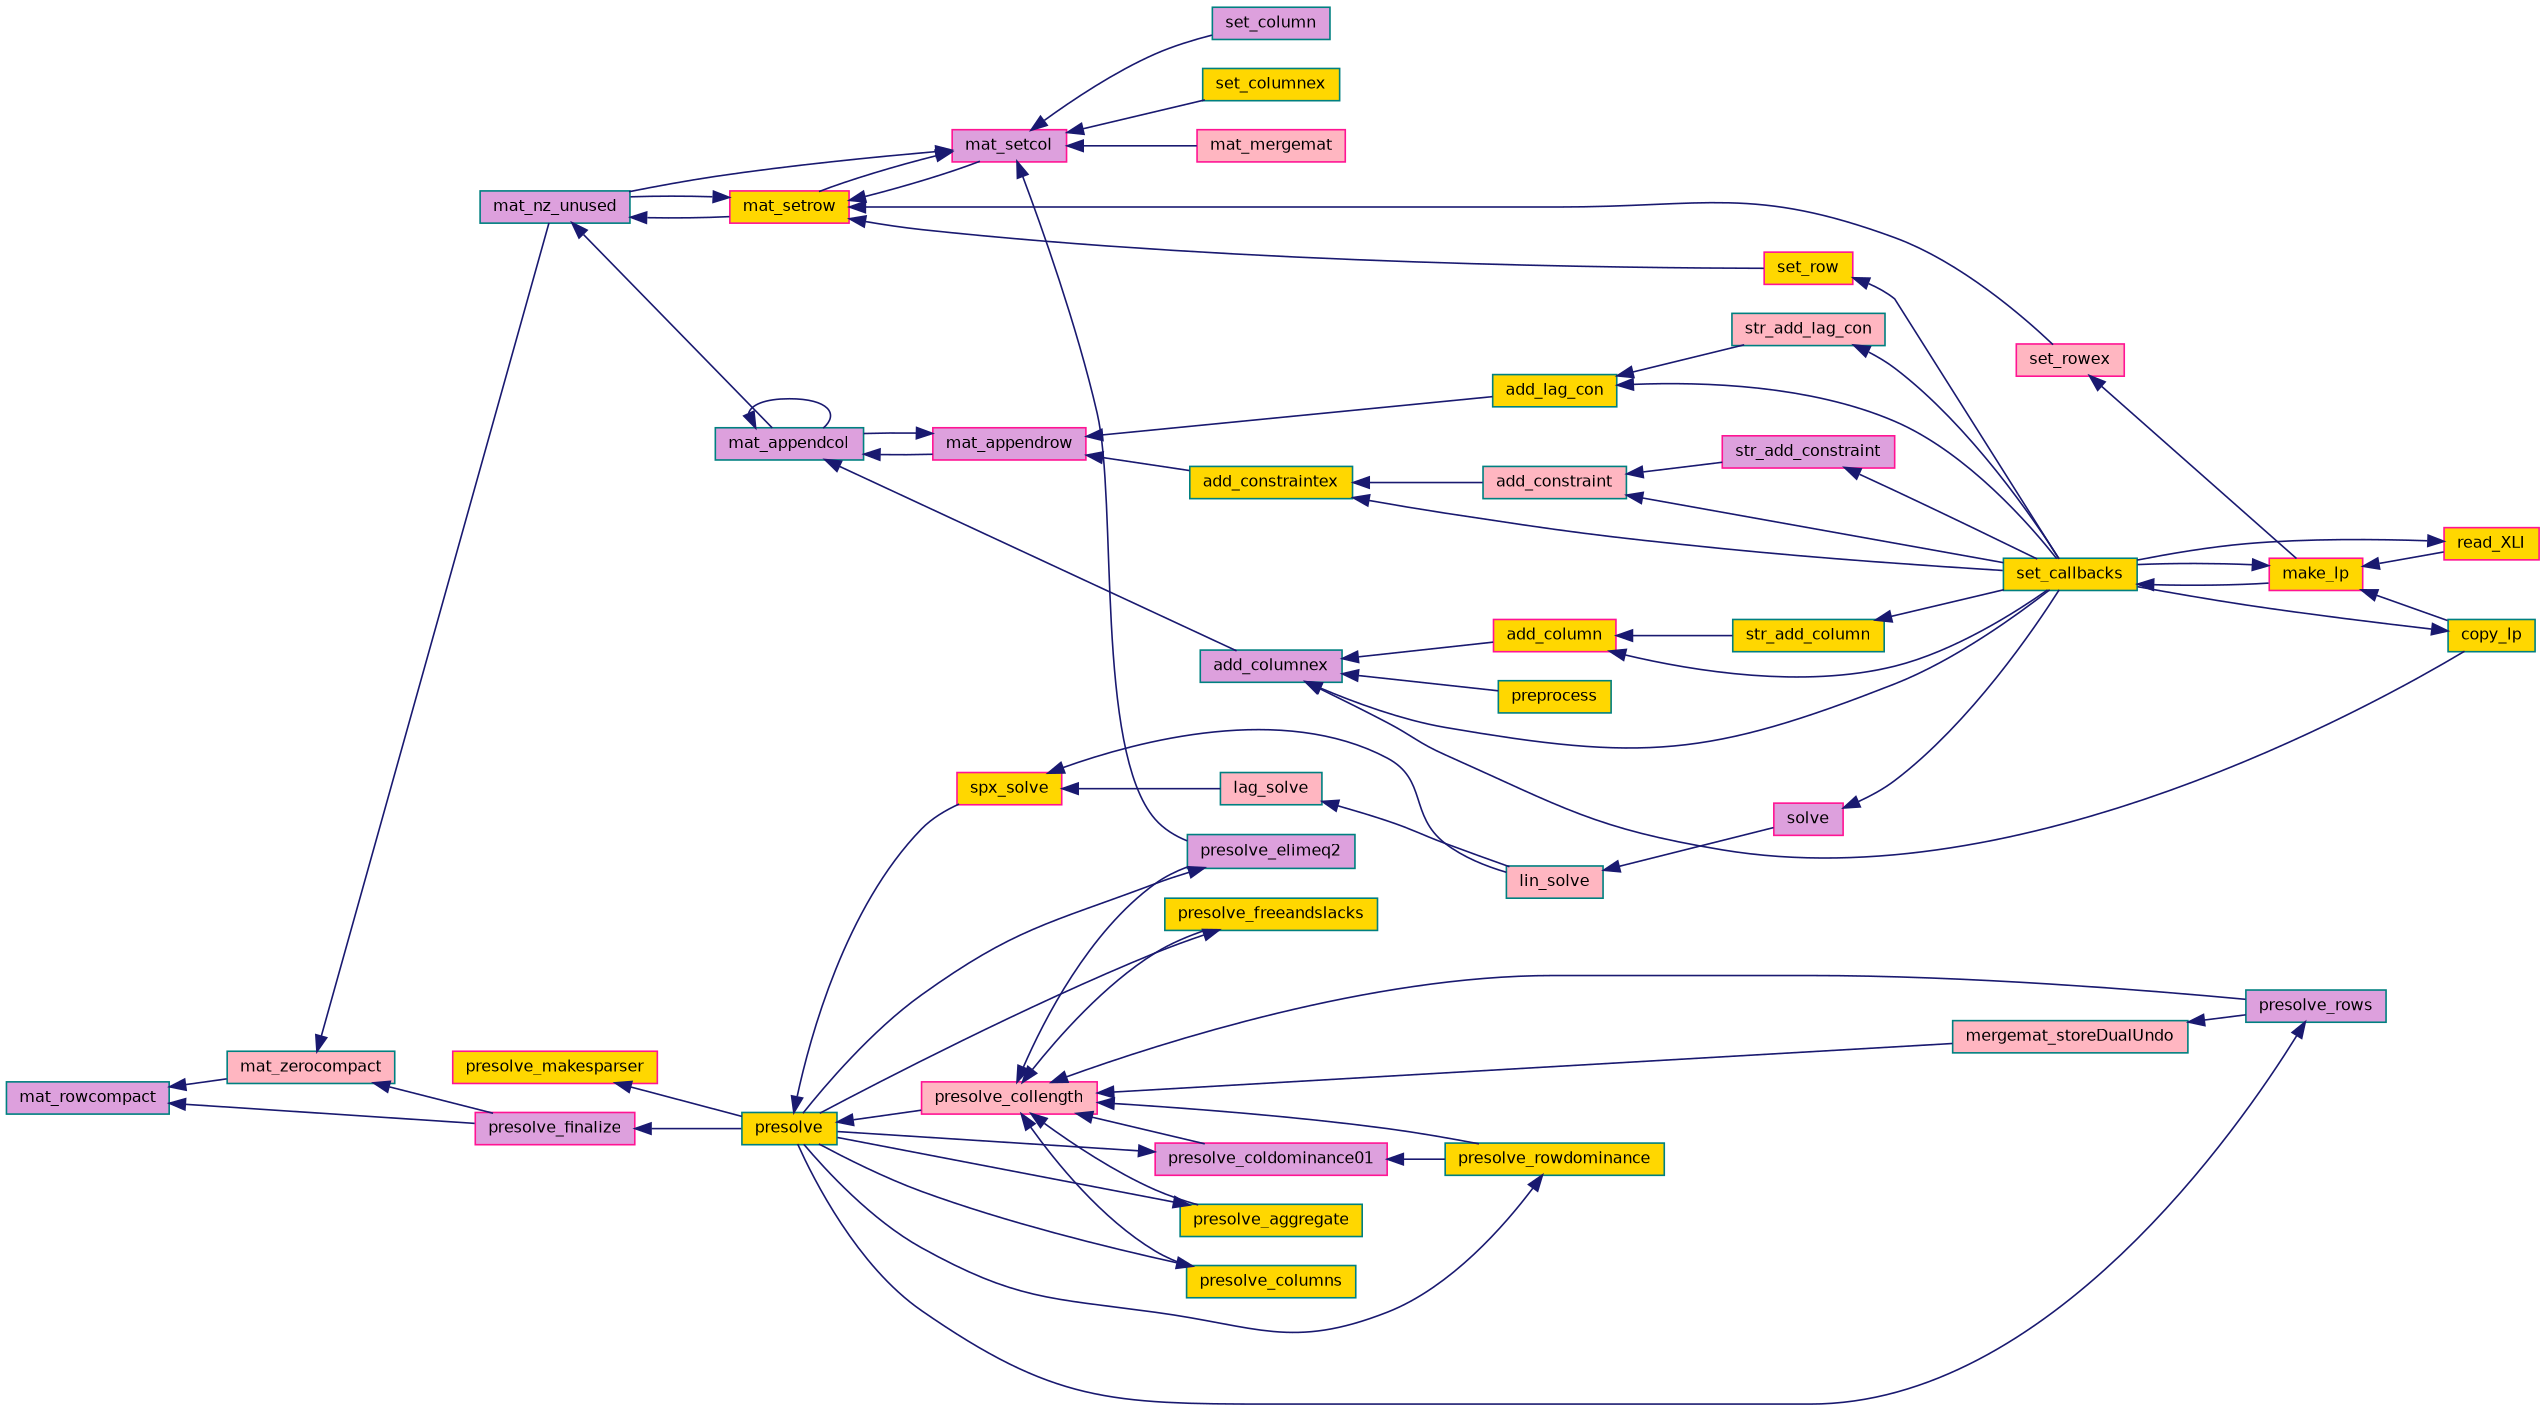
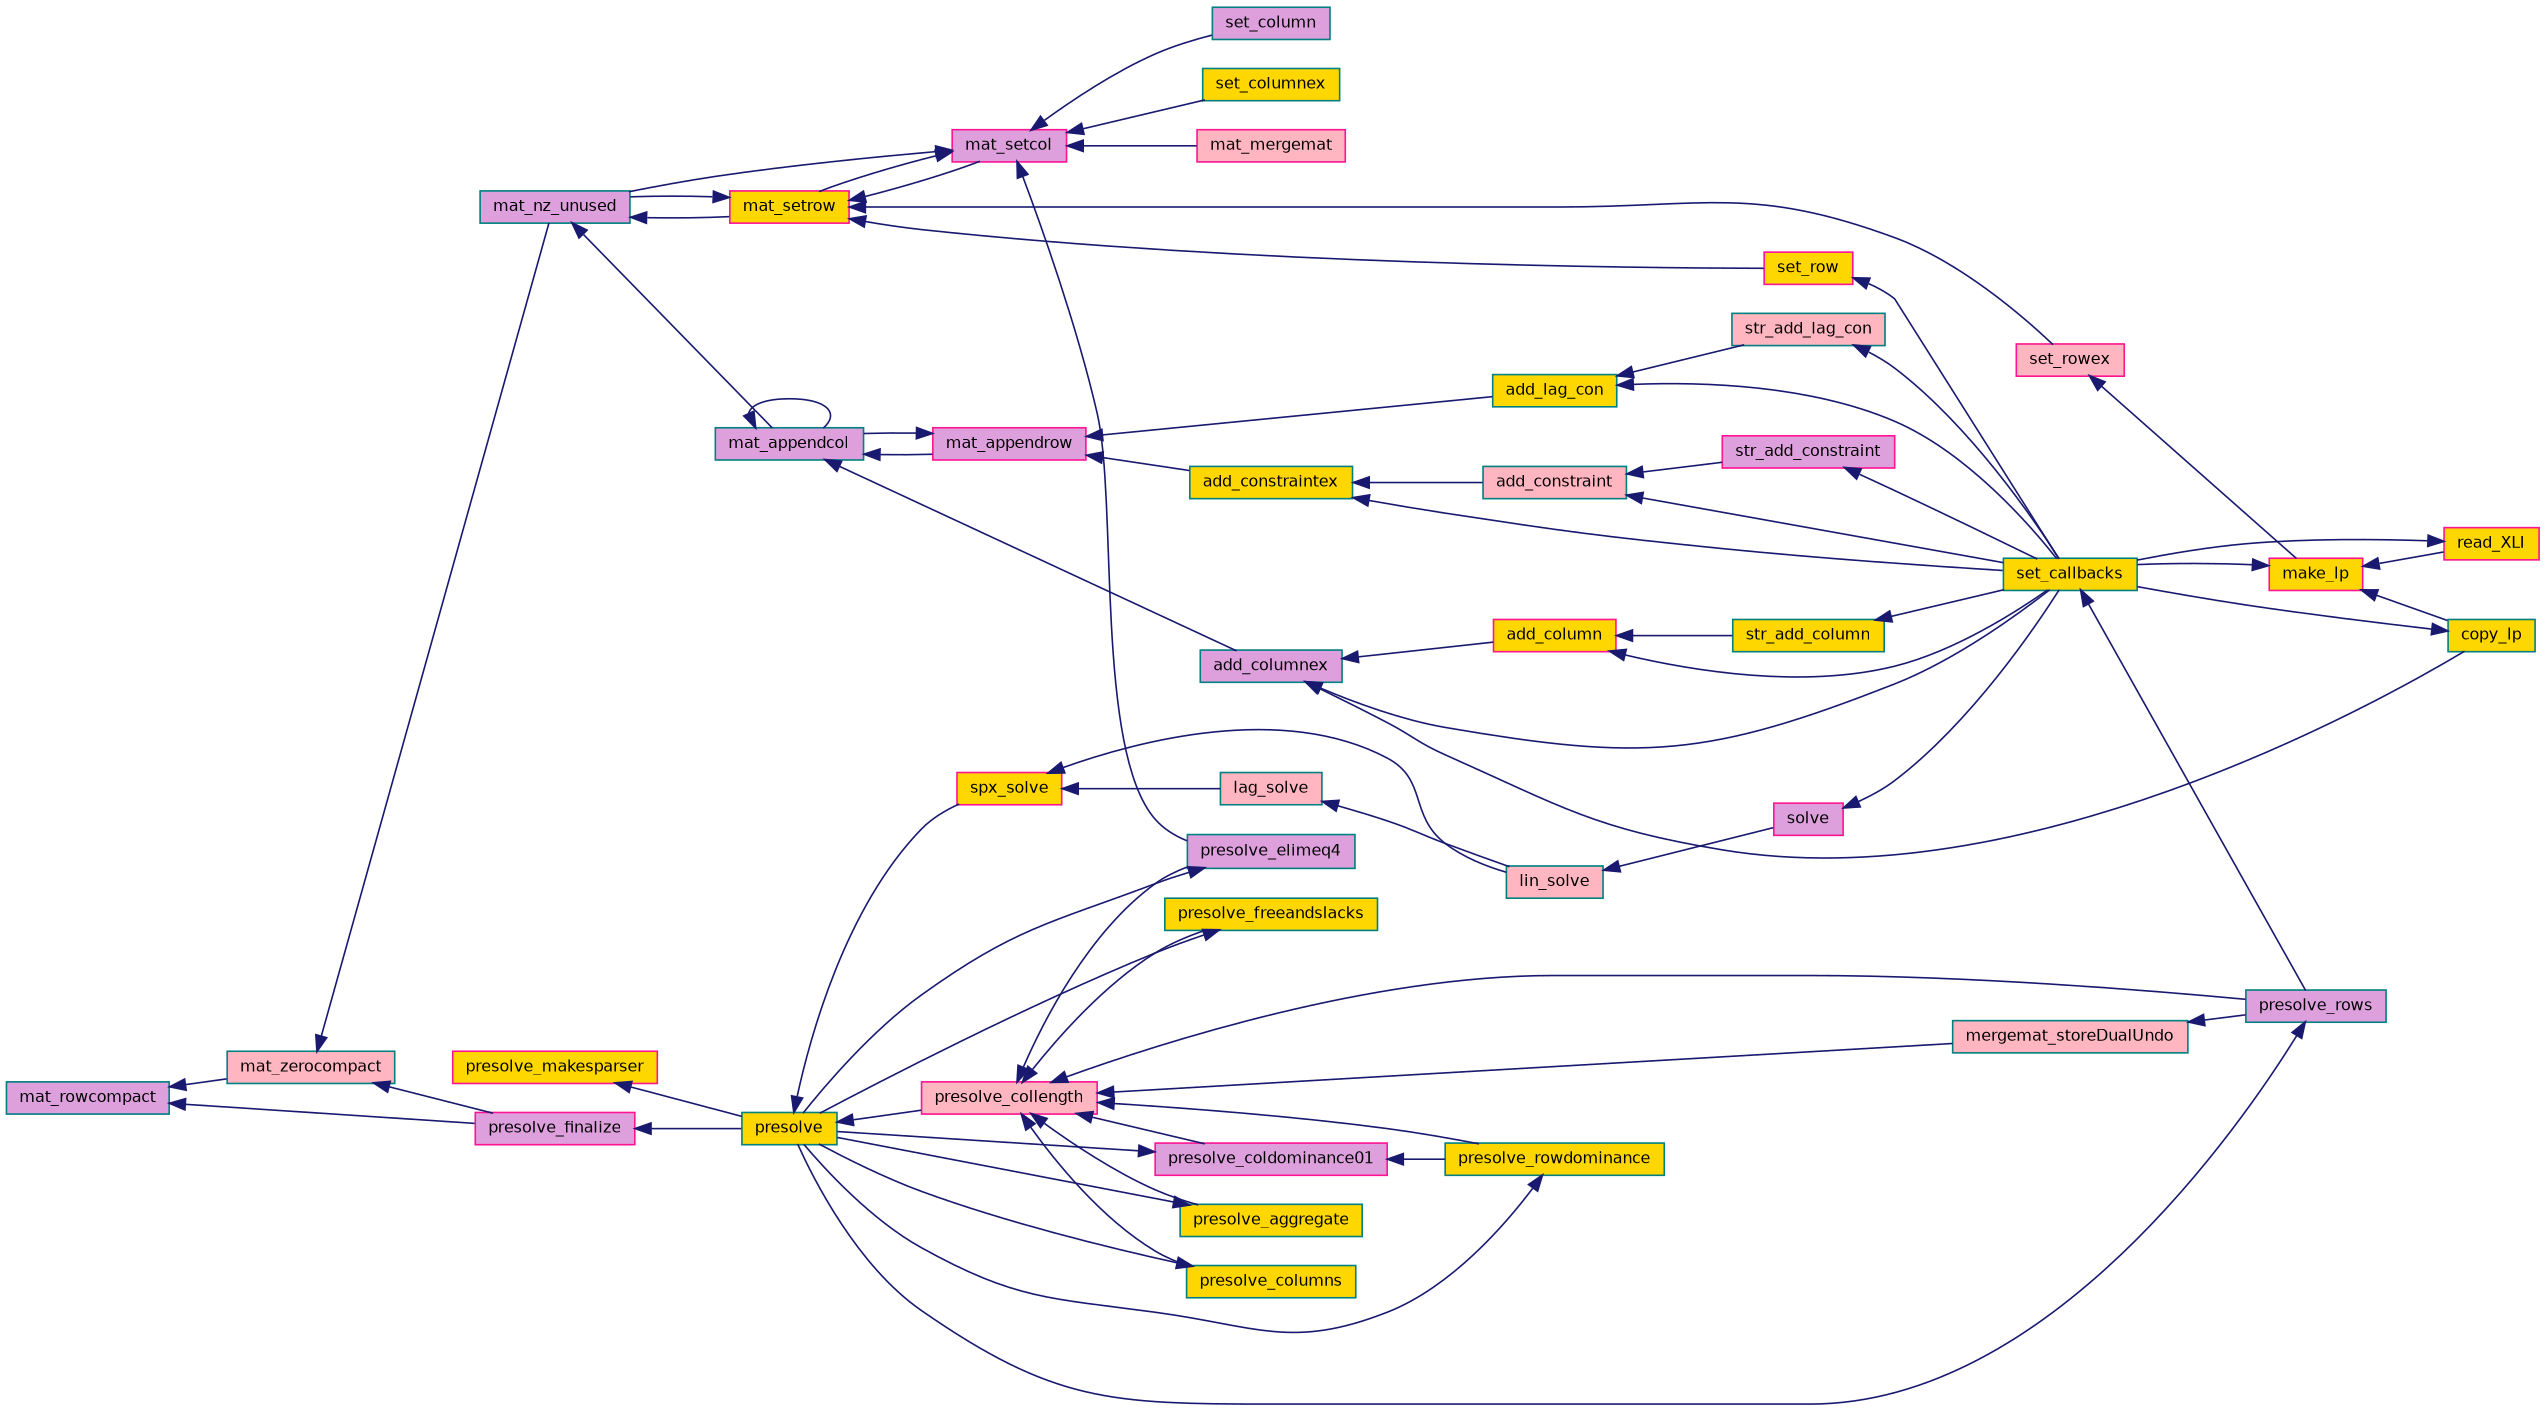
(2211, 585) -> (2197, 797)
(1555, 697) -> none
(1271, 851) -> (1271, 851)
